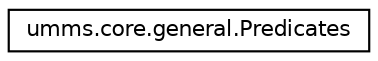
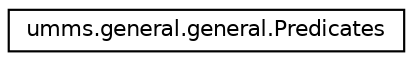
(189, 31) -> (206, 31)
